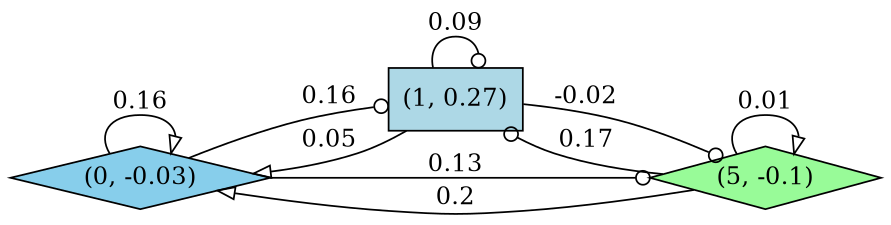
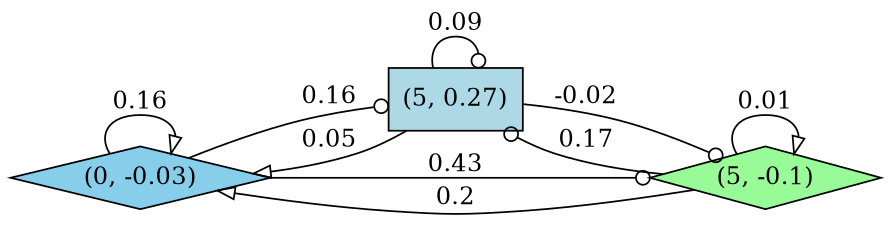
(456, 99) -> (456, 99)
(456, 165) -> (456, 165)
